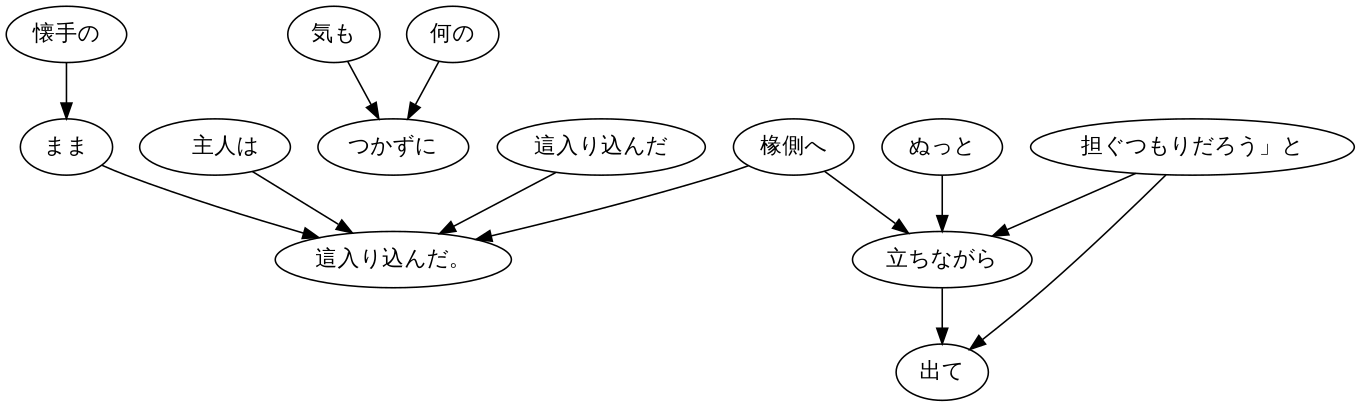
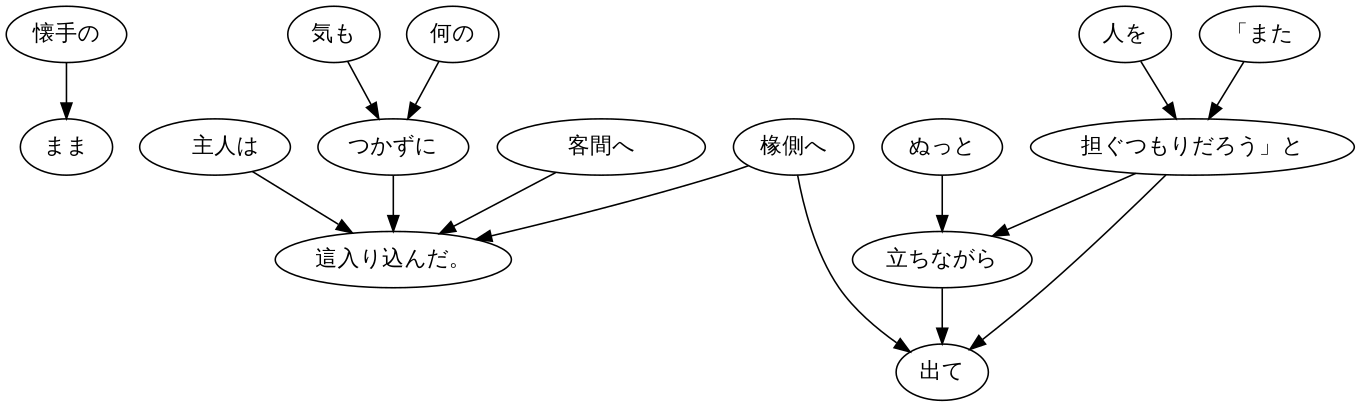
none -> (1125, 34)
none -> (1260, 34)
(601, 147) -> (601, 147)
(860, 197) -> (829, 270)
(202, 202) -> (393, 196)
